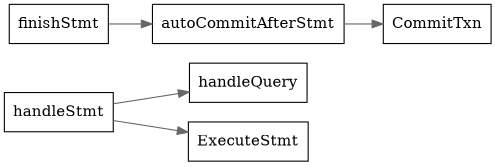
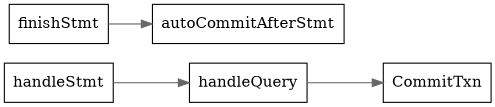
(358, 24) -> (340, 83)
(248, 142) -> none
